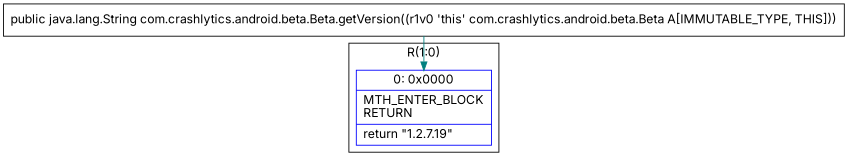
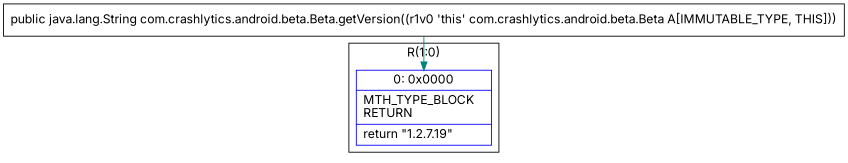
(424, 100) -> (419, 100)
